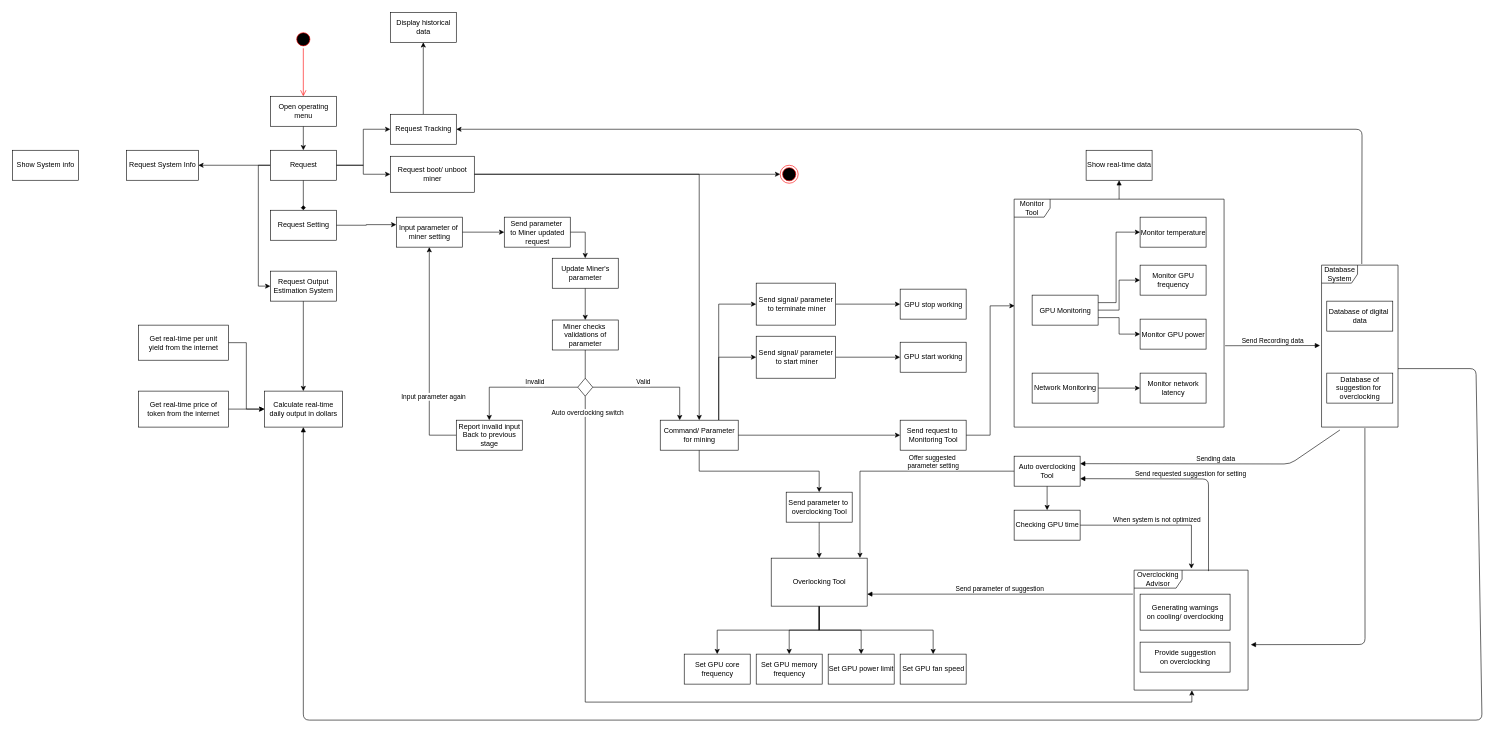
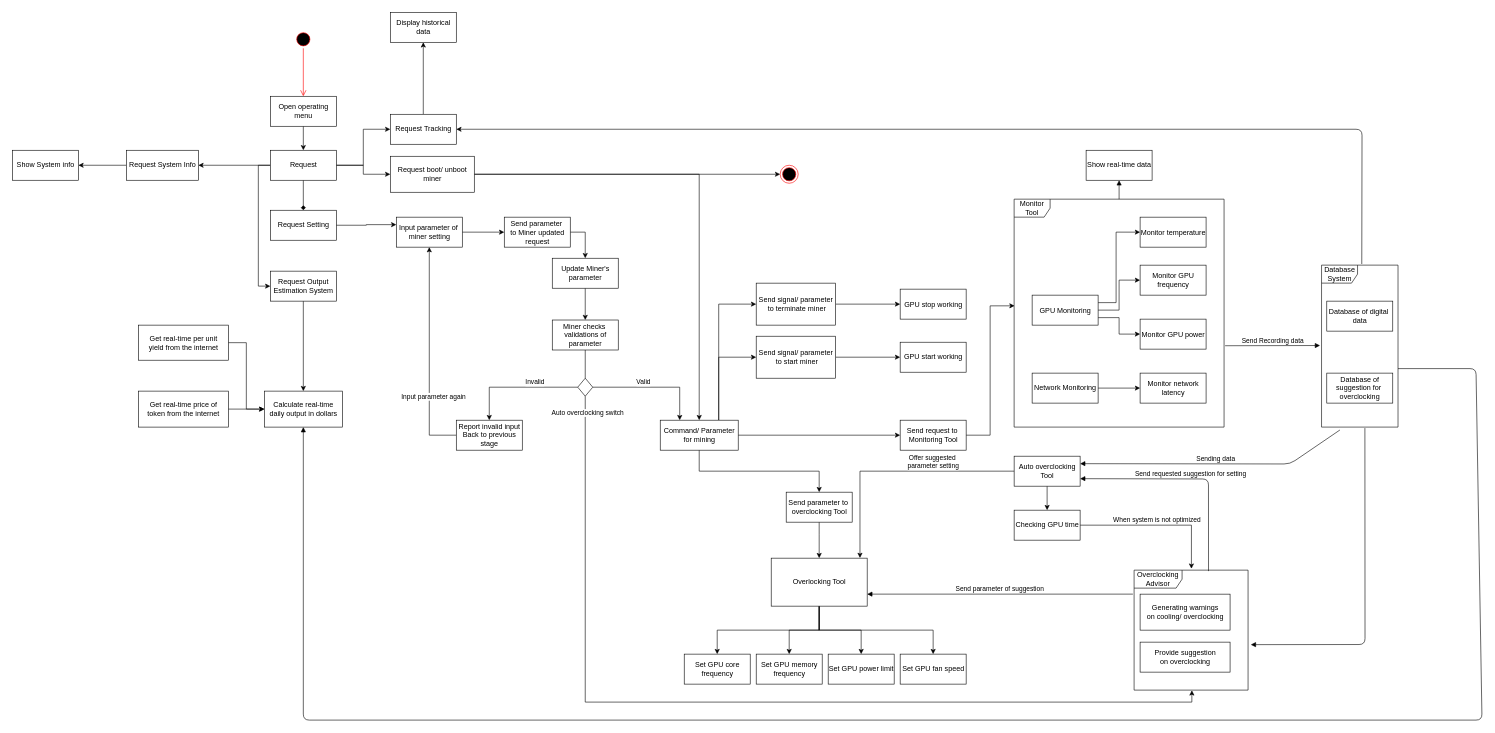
none -> (83, 165)
